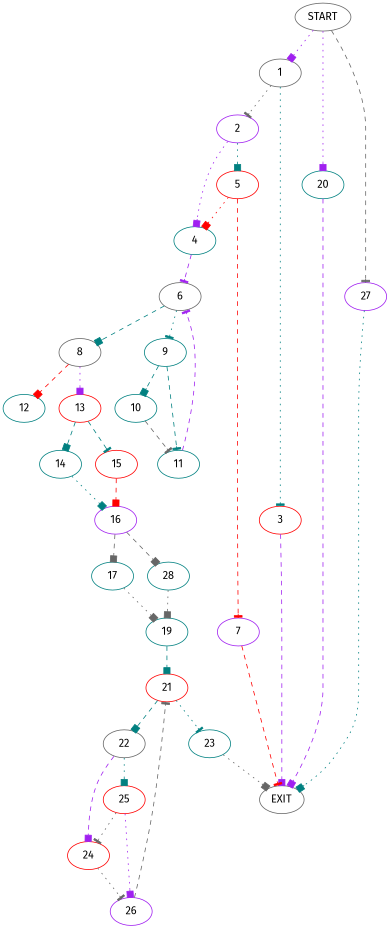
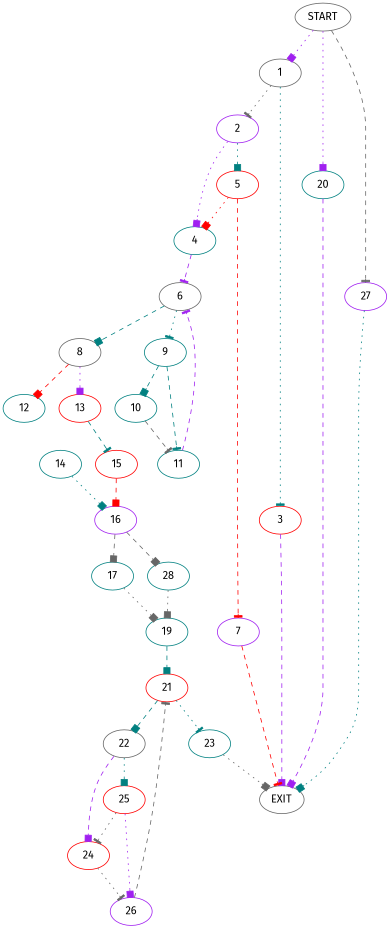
(72, 432) -> none
